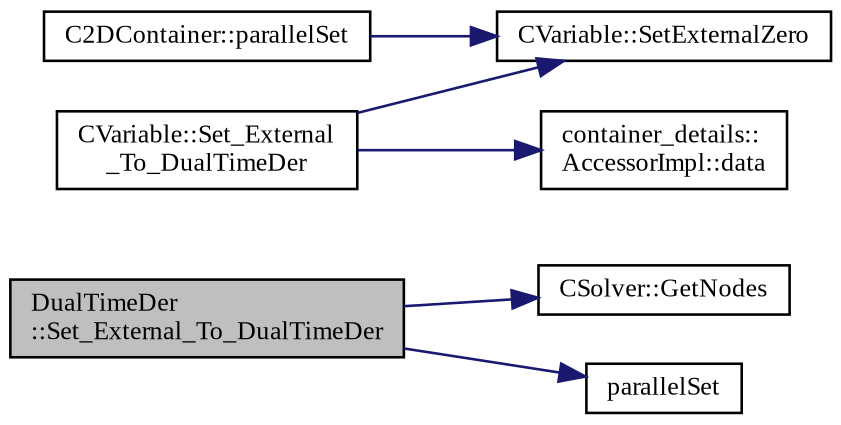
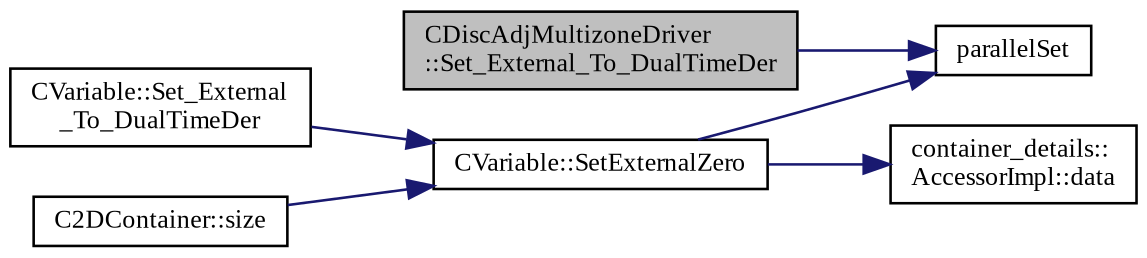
(207, 36) -> (161, 221)
none -> (804, 111)
(436, 150) -> (815, 164)
(664, 290) -> none
(207, 318) -> (601, 50)
